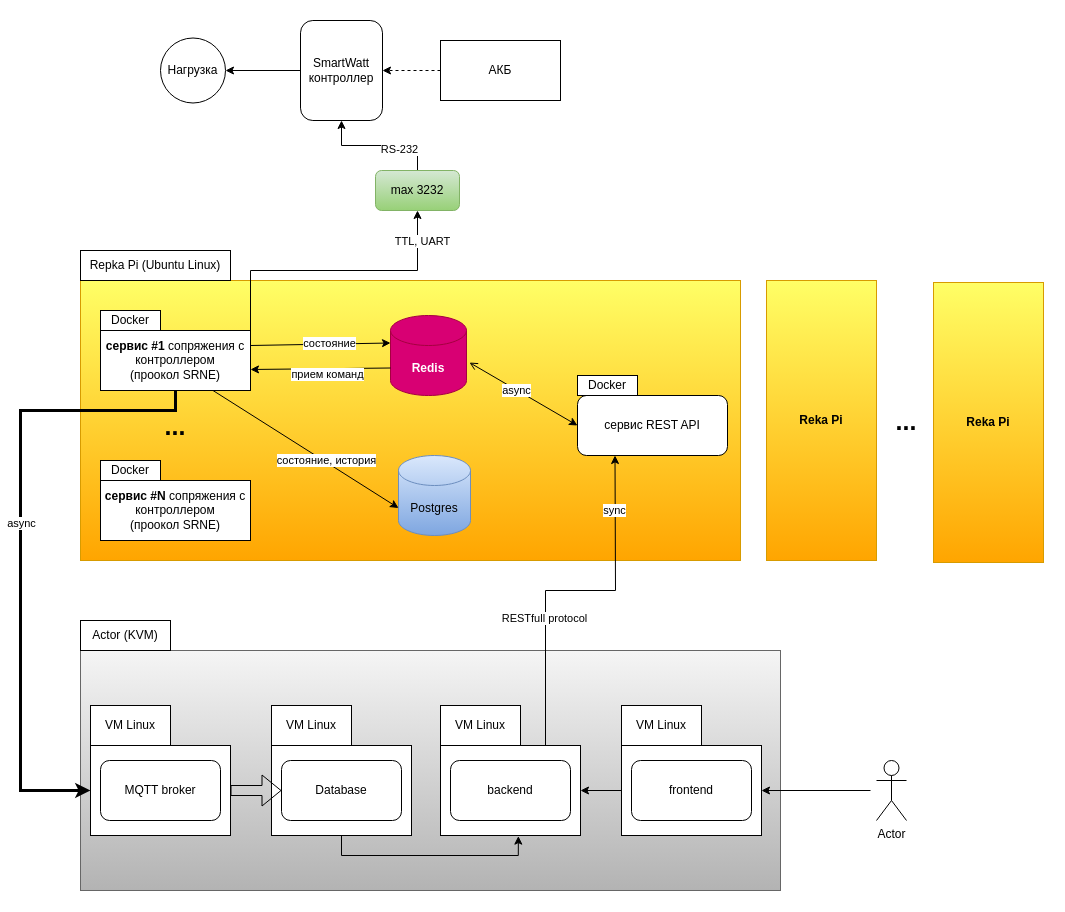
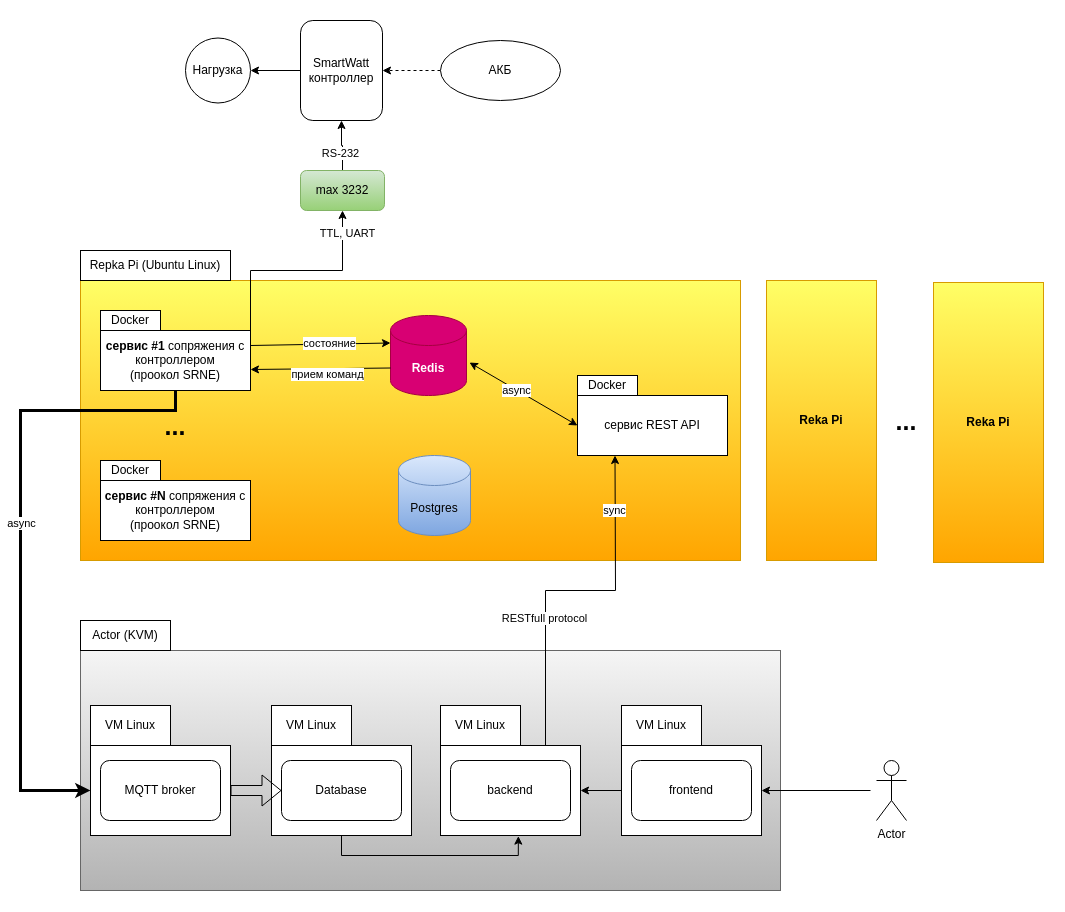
(193, 71) -> (218, 71)
(501, 71) -> (501, 71)
(418, 191) -> (343, 191)
(475, 366) -> (476, 366)
(653, 426) -> (653, 426)
(303, 447) -> none
